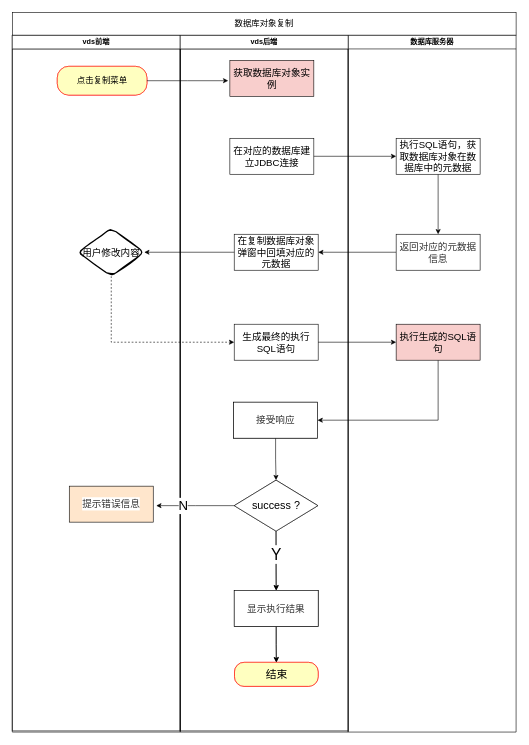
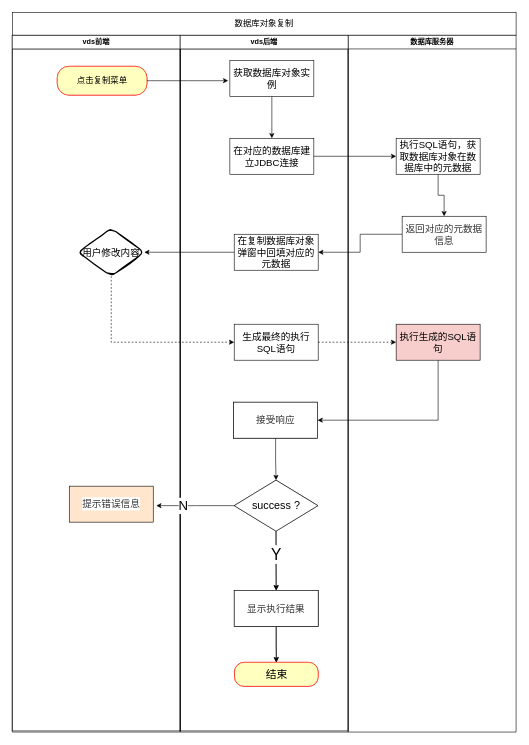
(272, 78) -> (272, 78)
none -> (272, 132)
(438, 252) -> (444, 234)
(354, 342) -> (354, 342)
